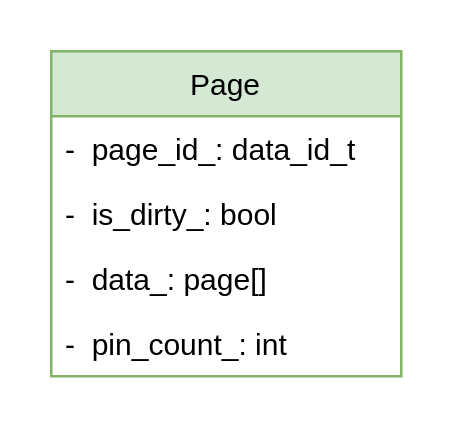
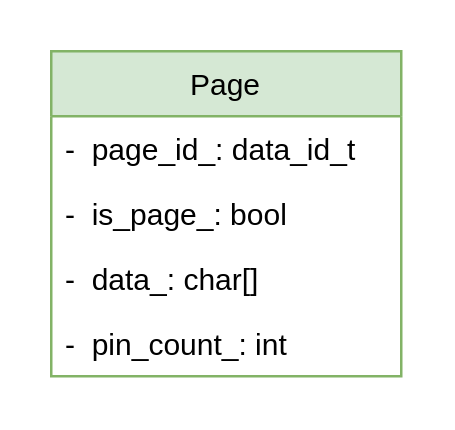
(193, 215) -> (188, 215)
(188, 280) -> (188, 280)
